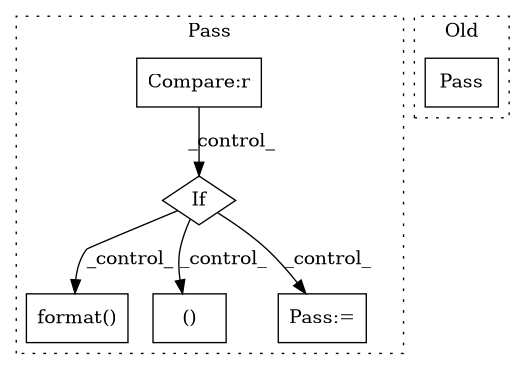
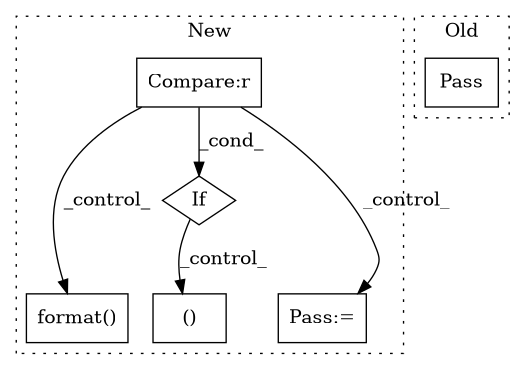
(210, 32) -> (210, 32)
(232, 142) -> (232, 142)
(117, 236) -> (63, 177)
(261, 244) -> (333, 182)
